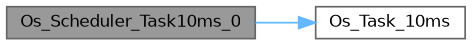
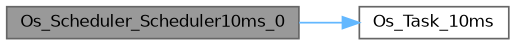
(131, 23) -> (153, 23)
